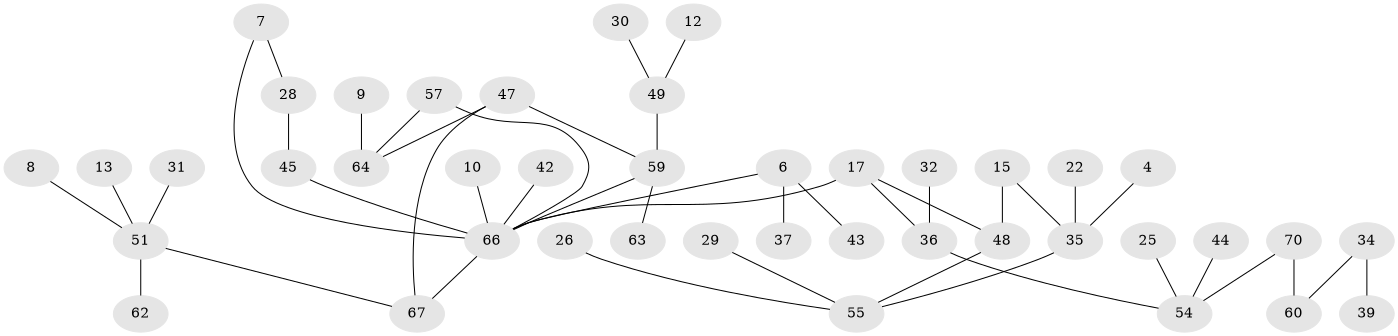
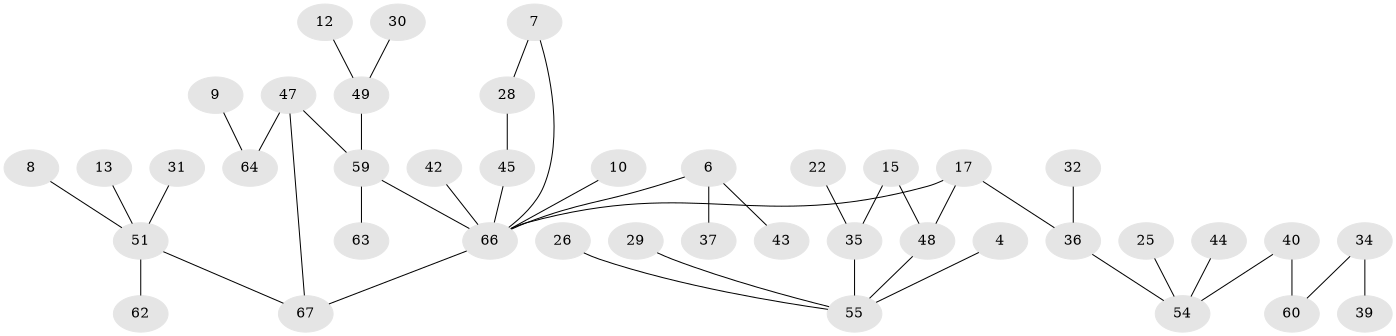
(434, 95) -> none
(1112, 204) -> (927, 277)
(1294, 241) -> (1292, 241)
